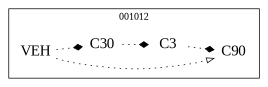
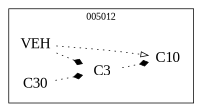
(134, 17) -> (101, 17)
(65, 49) -> (65, 57)
(234, 52) -> (168, 58)
